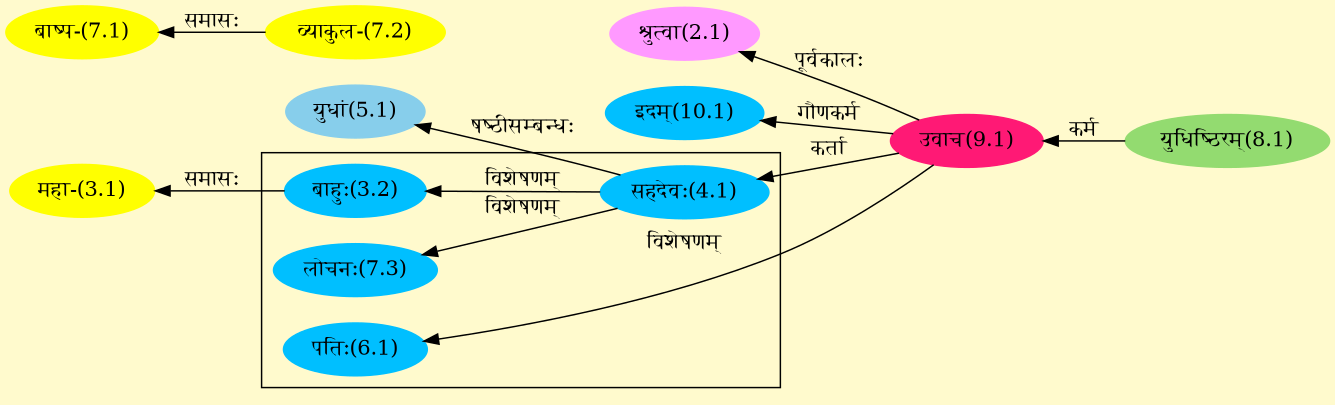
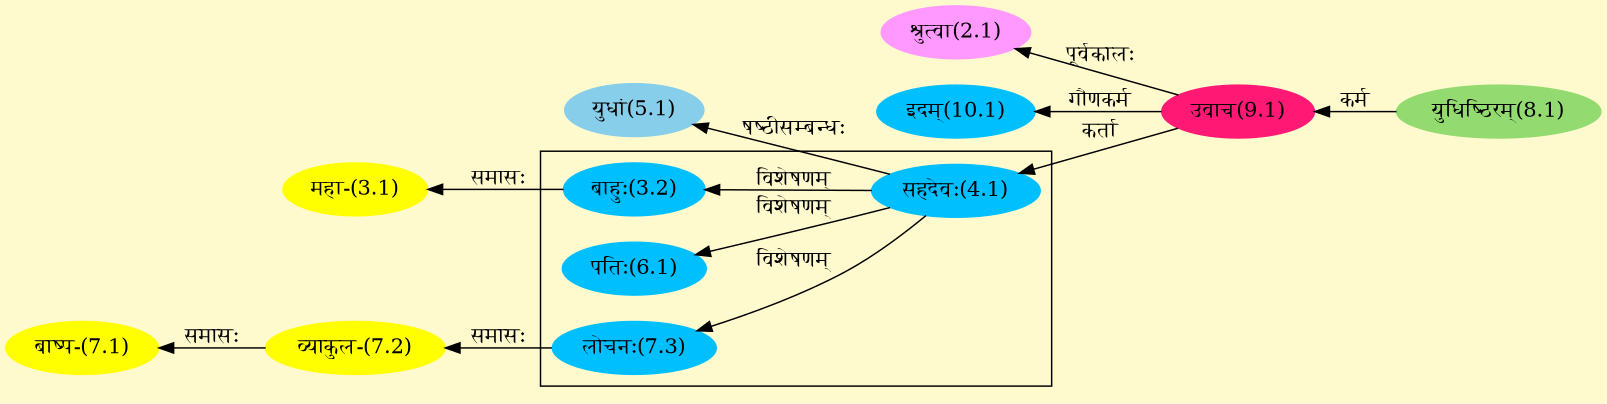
(698, 283) -> (800, 230)
none -> (506, 348)
